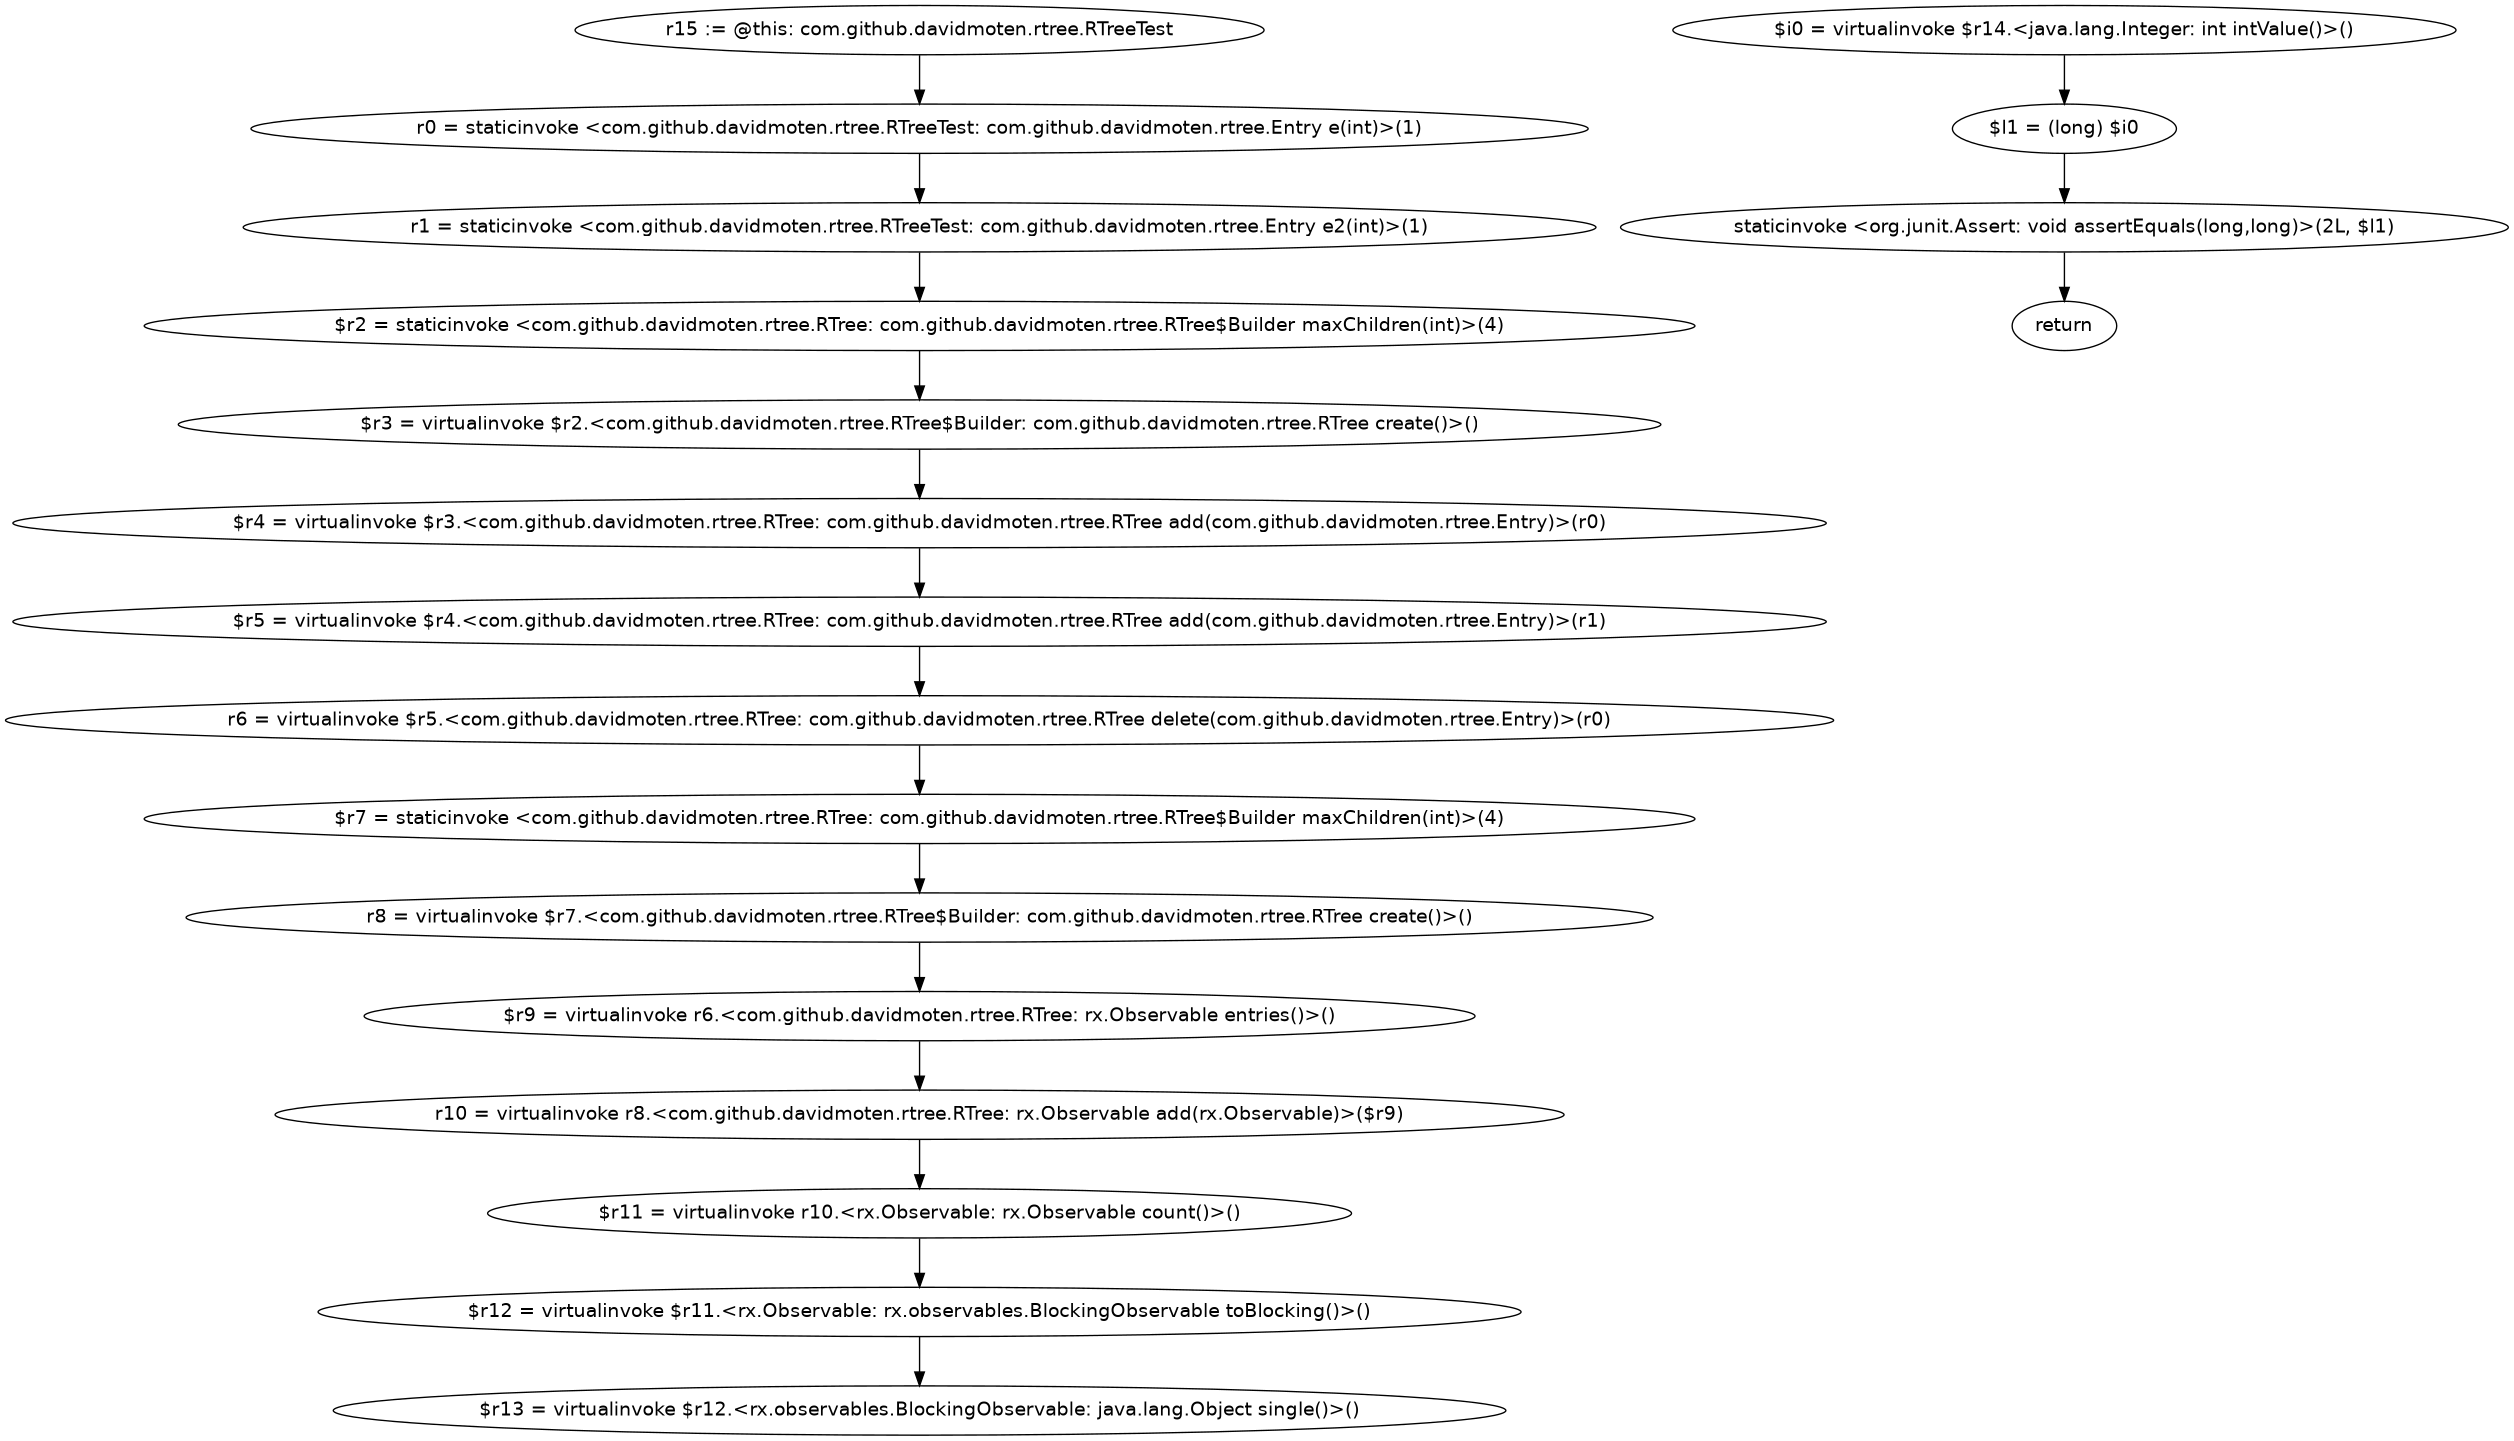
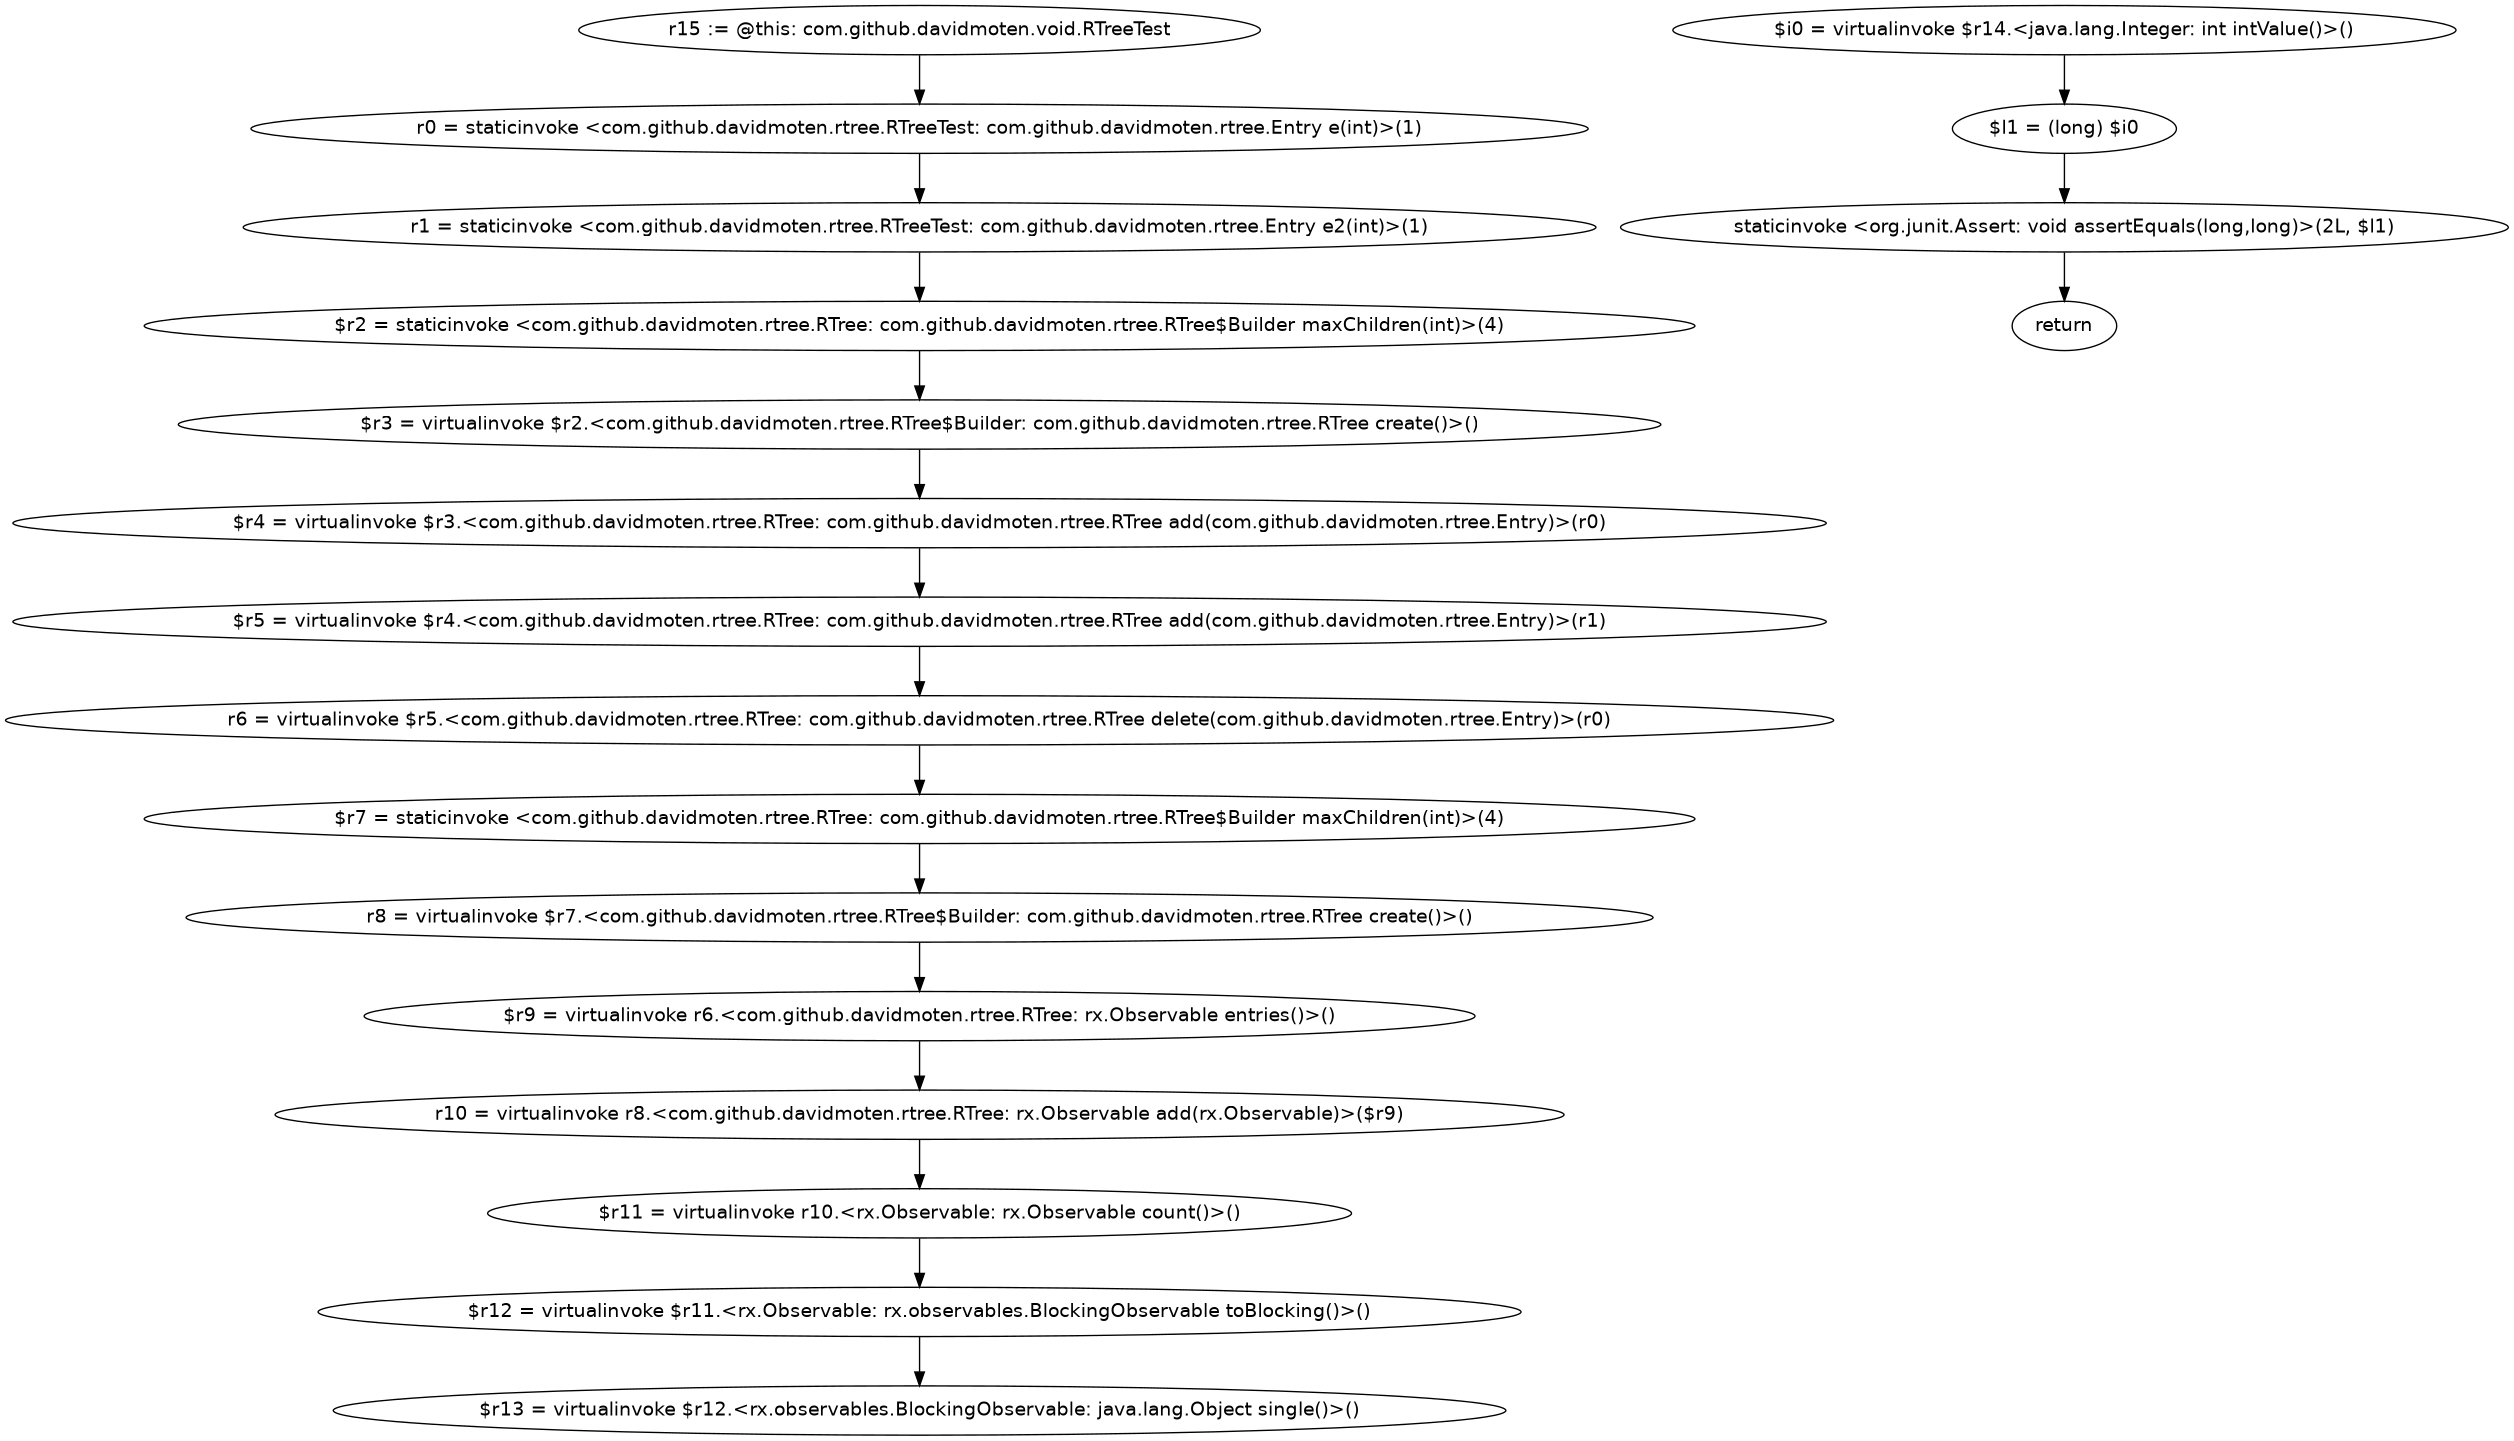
(920, 30) -> (920, 30)
